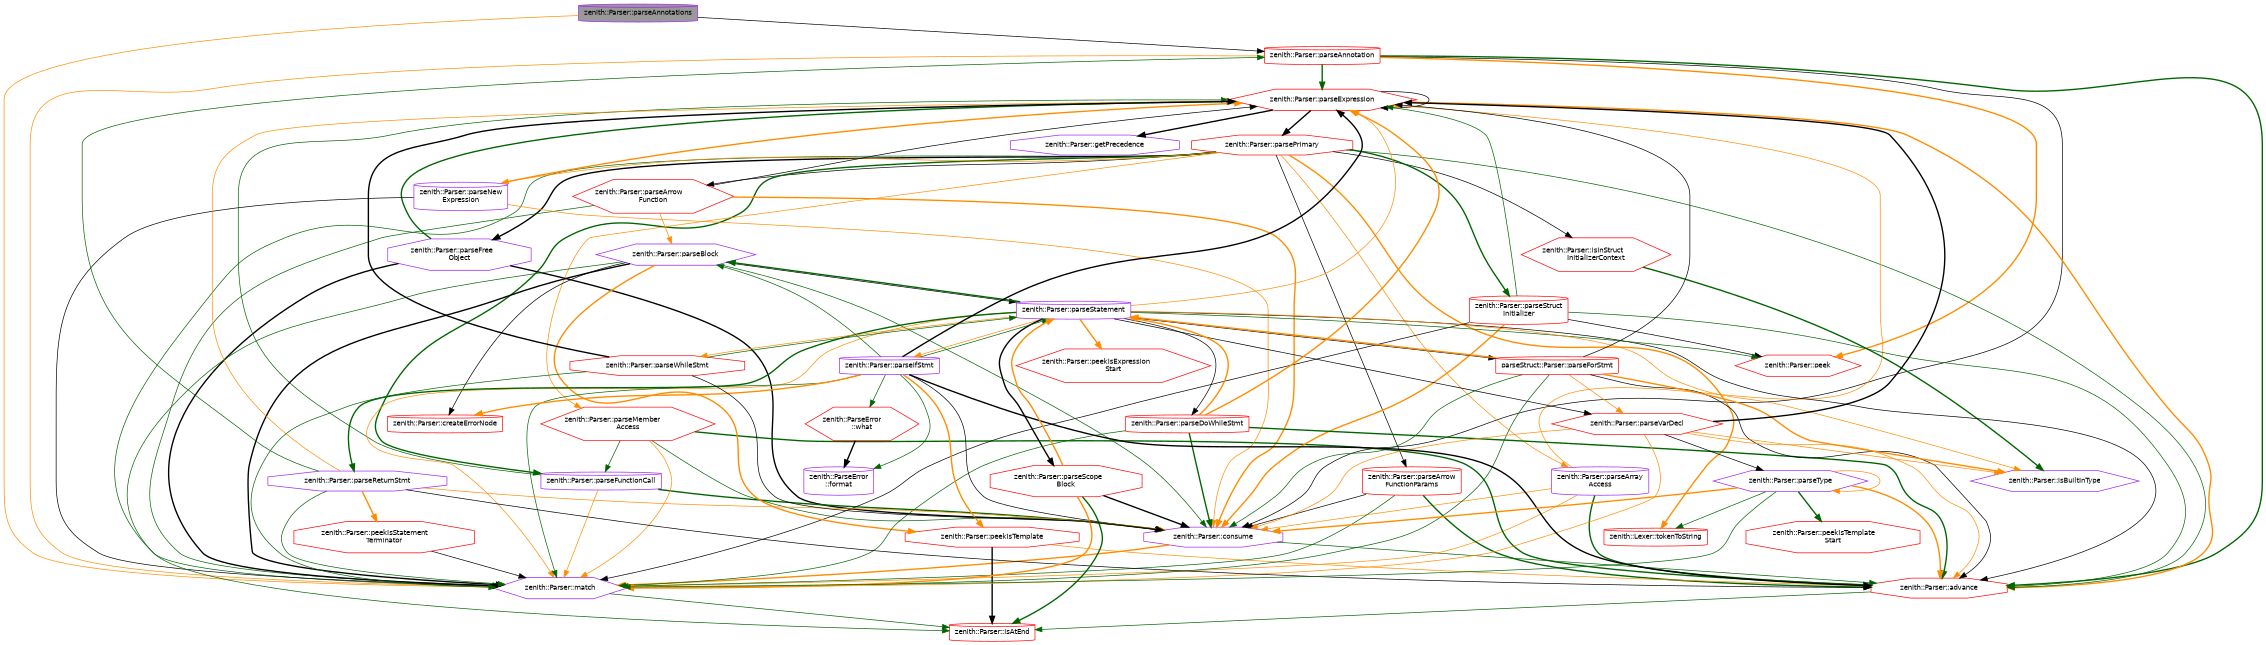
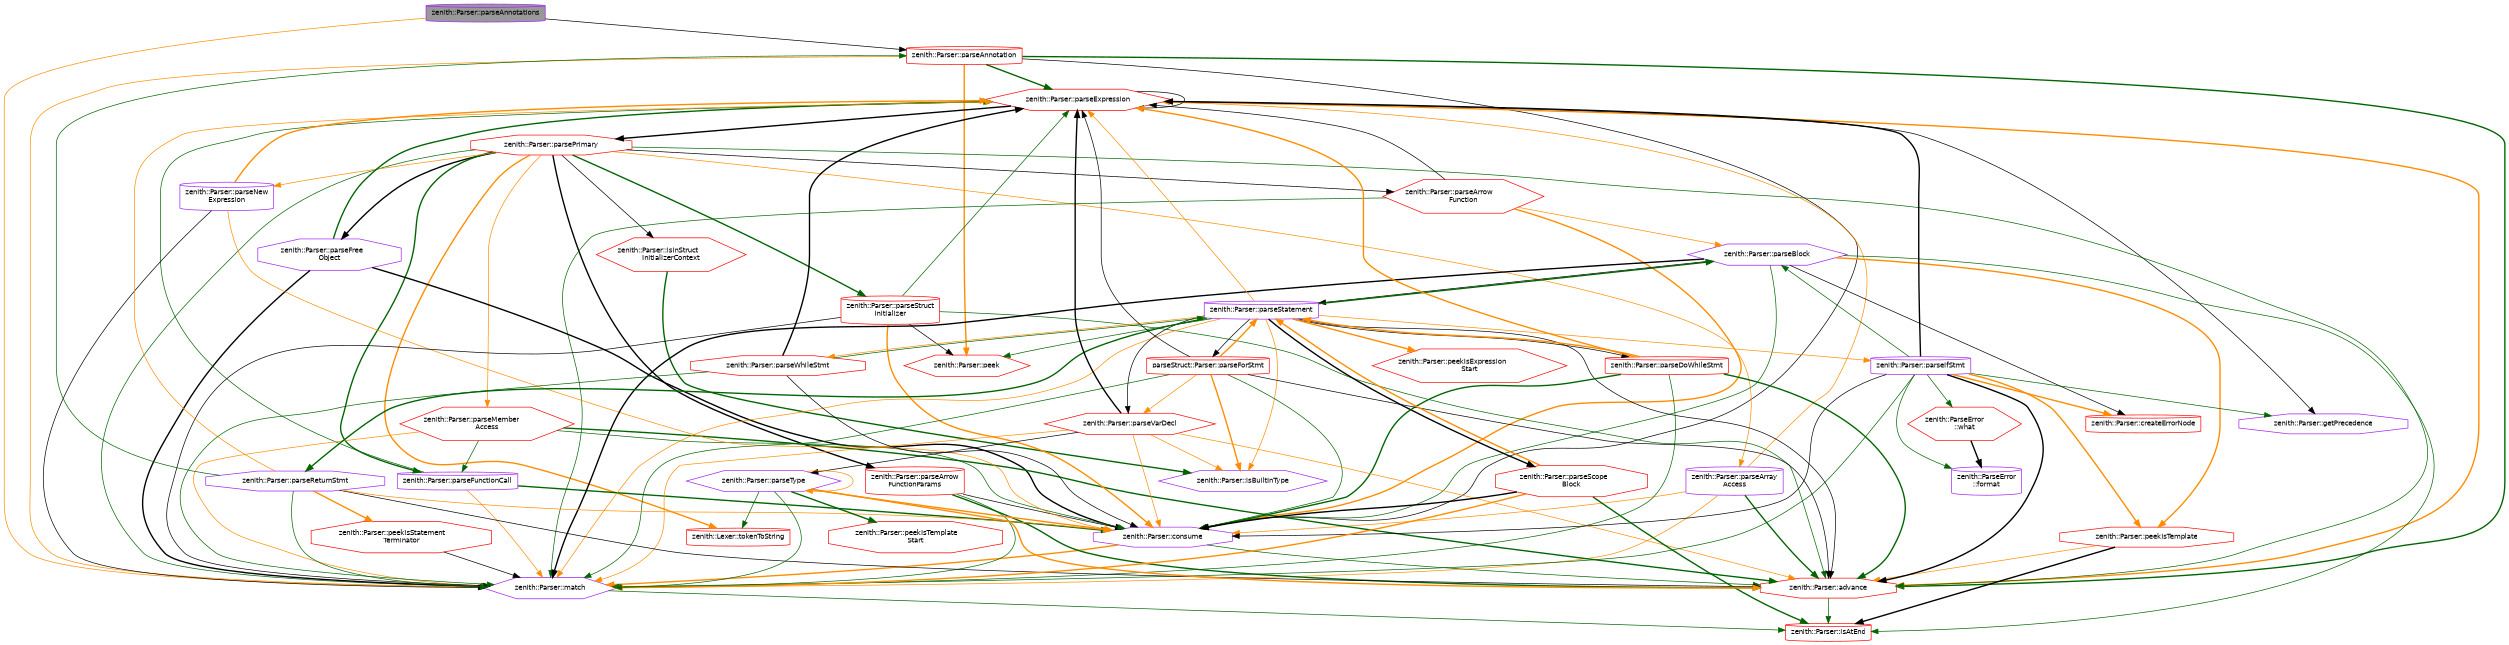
(1209, 122) -> (1906, 133)
(1340, 308) -> (642, 361)
(982, 339) -> (2118, 394)
